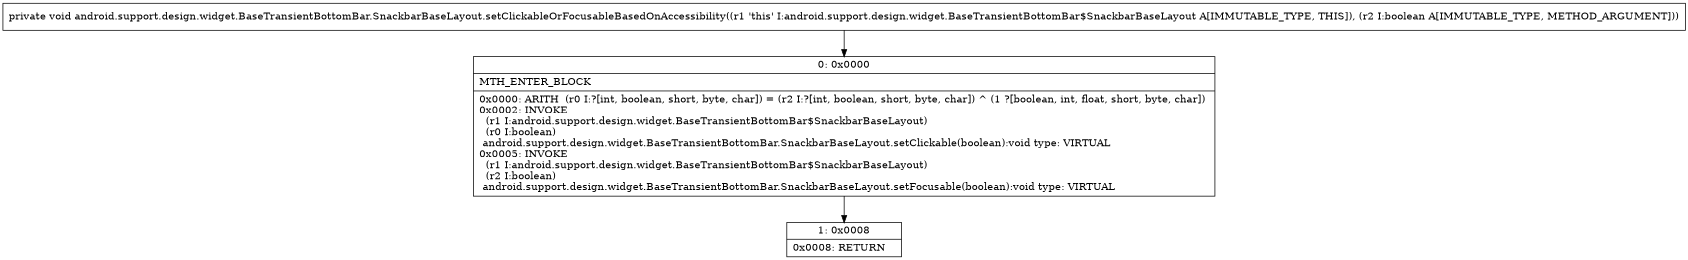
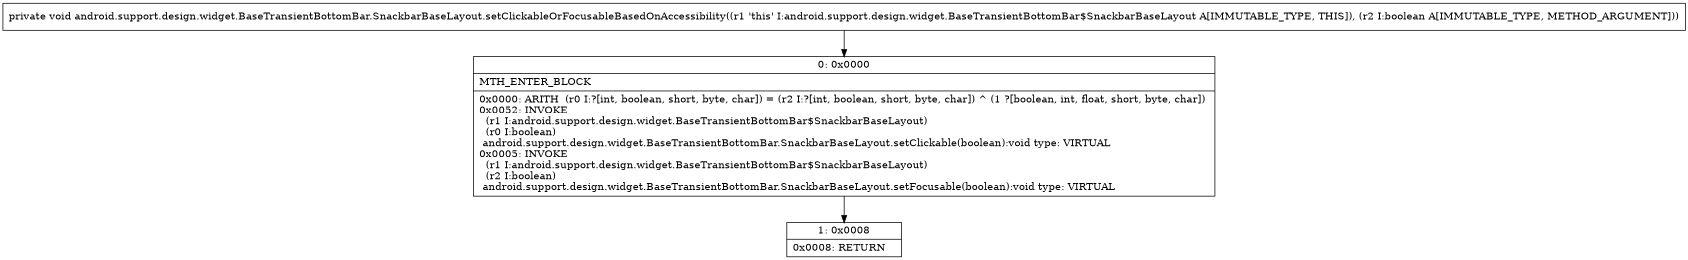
(527, 110) -> (527, 110)
